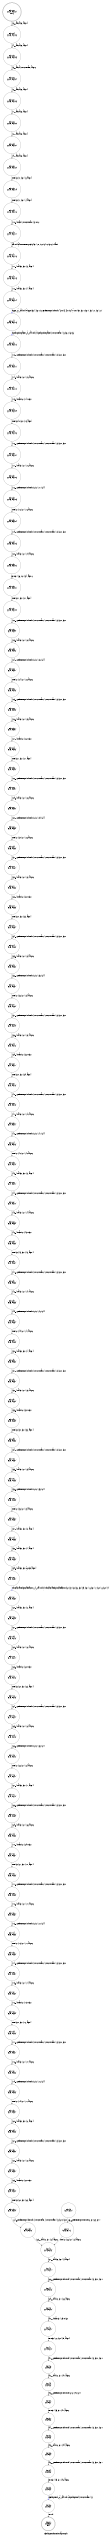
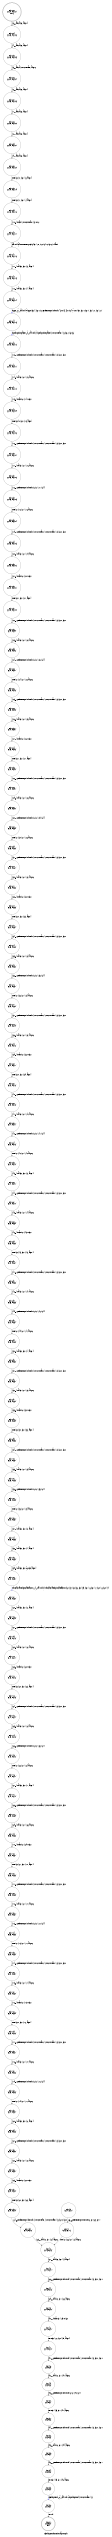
(22, 576) -> (22, 576)
